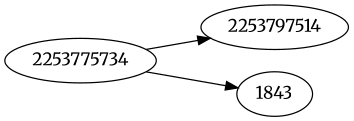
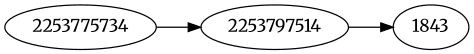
(186, 79) -> (365, 27)
